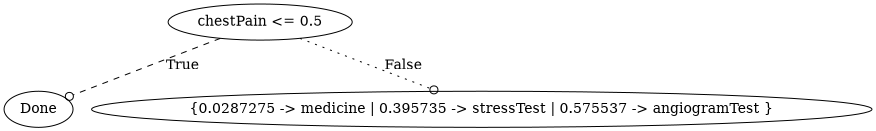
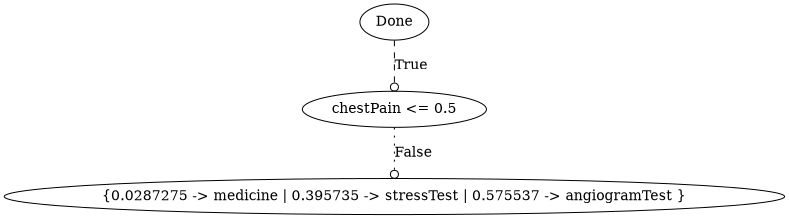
(147, 67) -> (394, 62)
